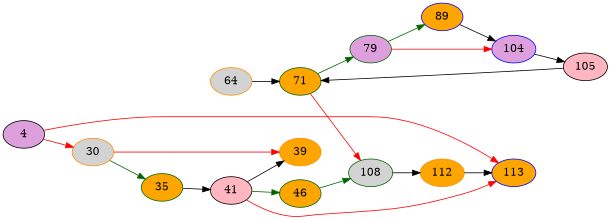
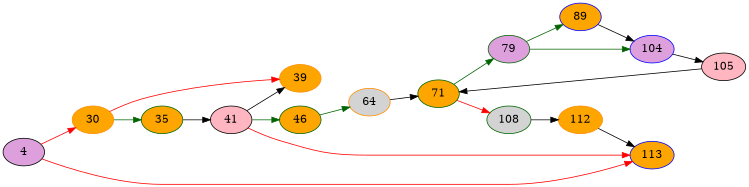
(438, 49) -> (576, 49)
(93, 152) -> (93, 120)
(331, 184) -> (331, 112)
